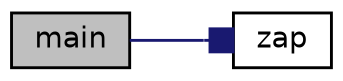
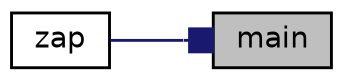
(167, 40) -> (147, 40)
